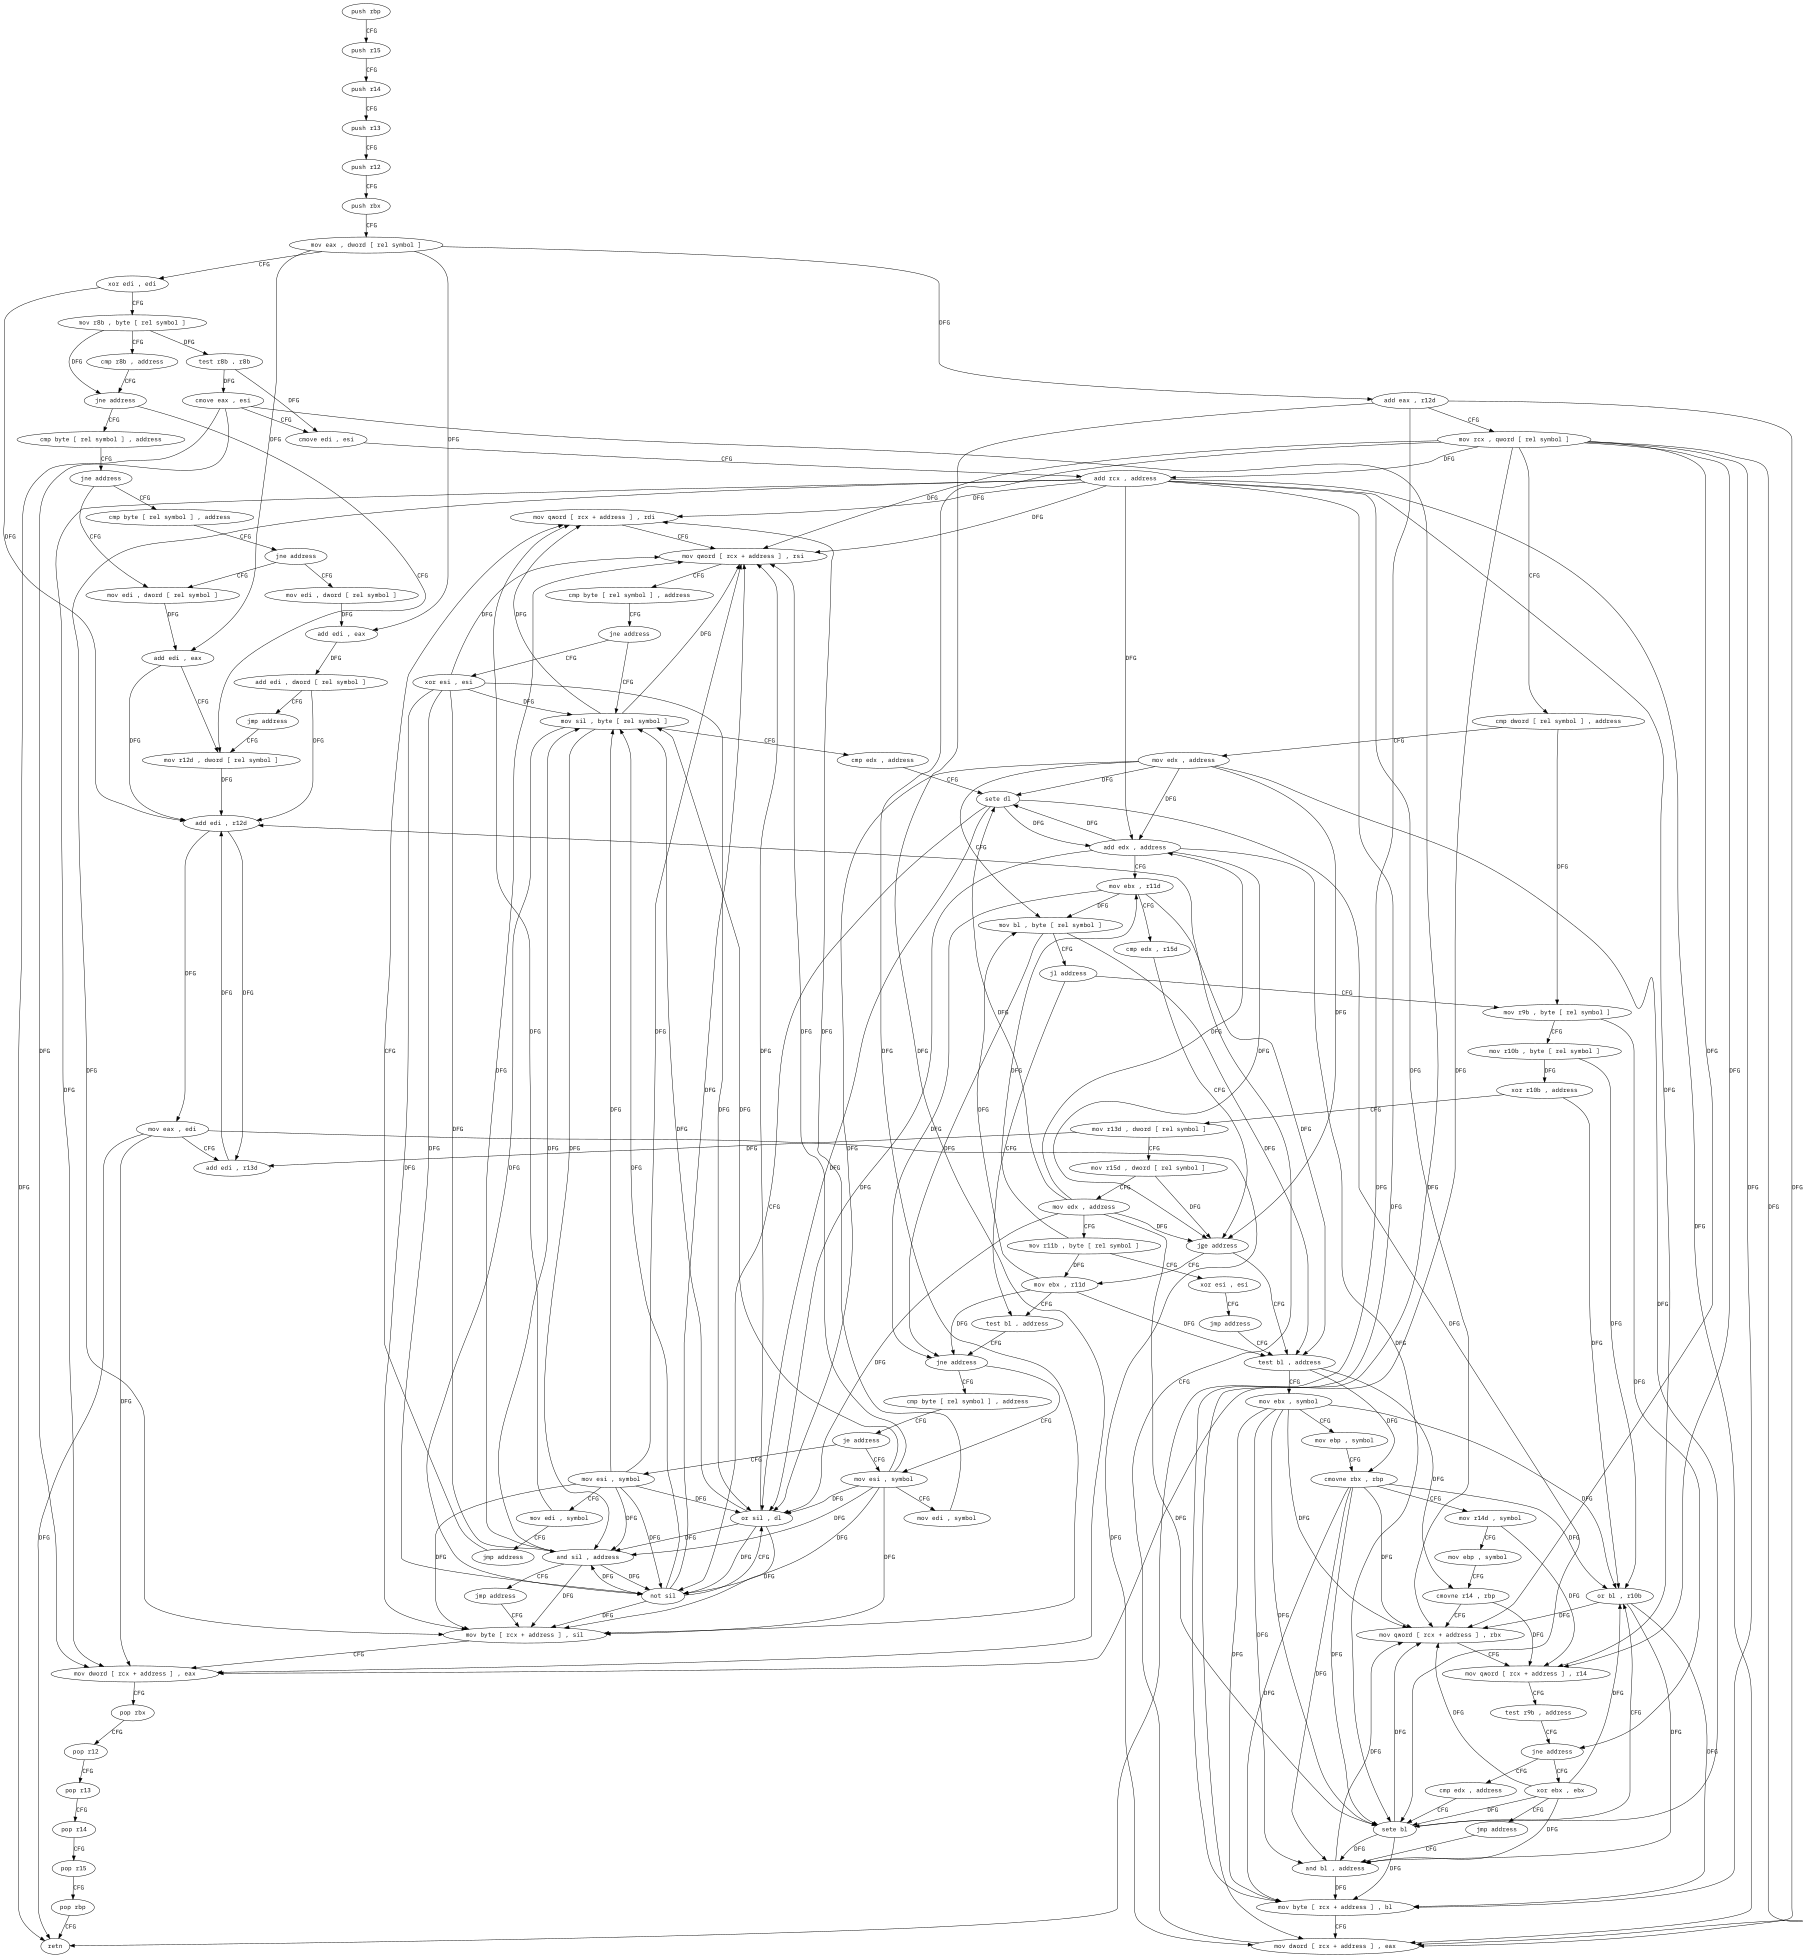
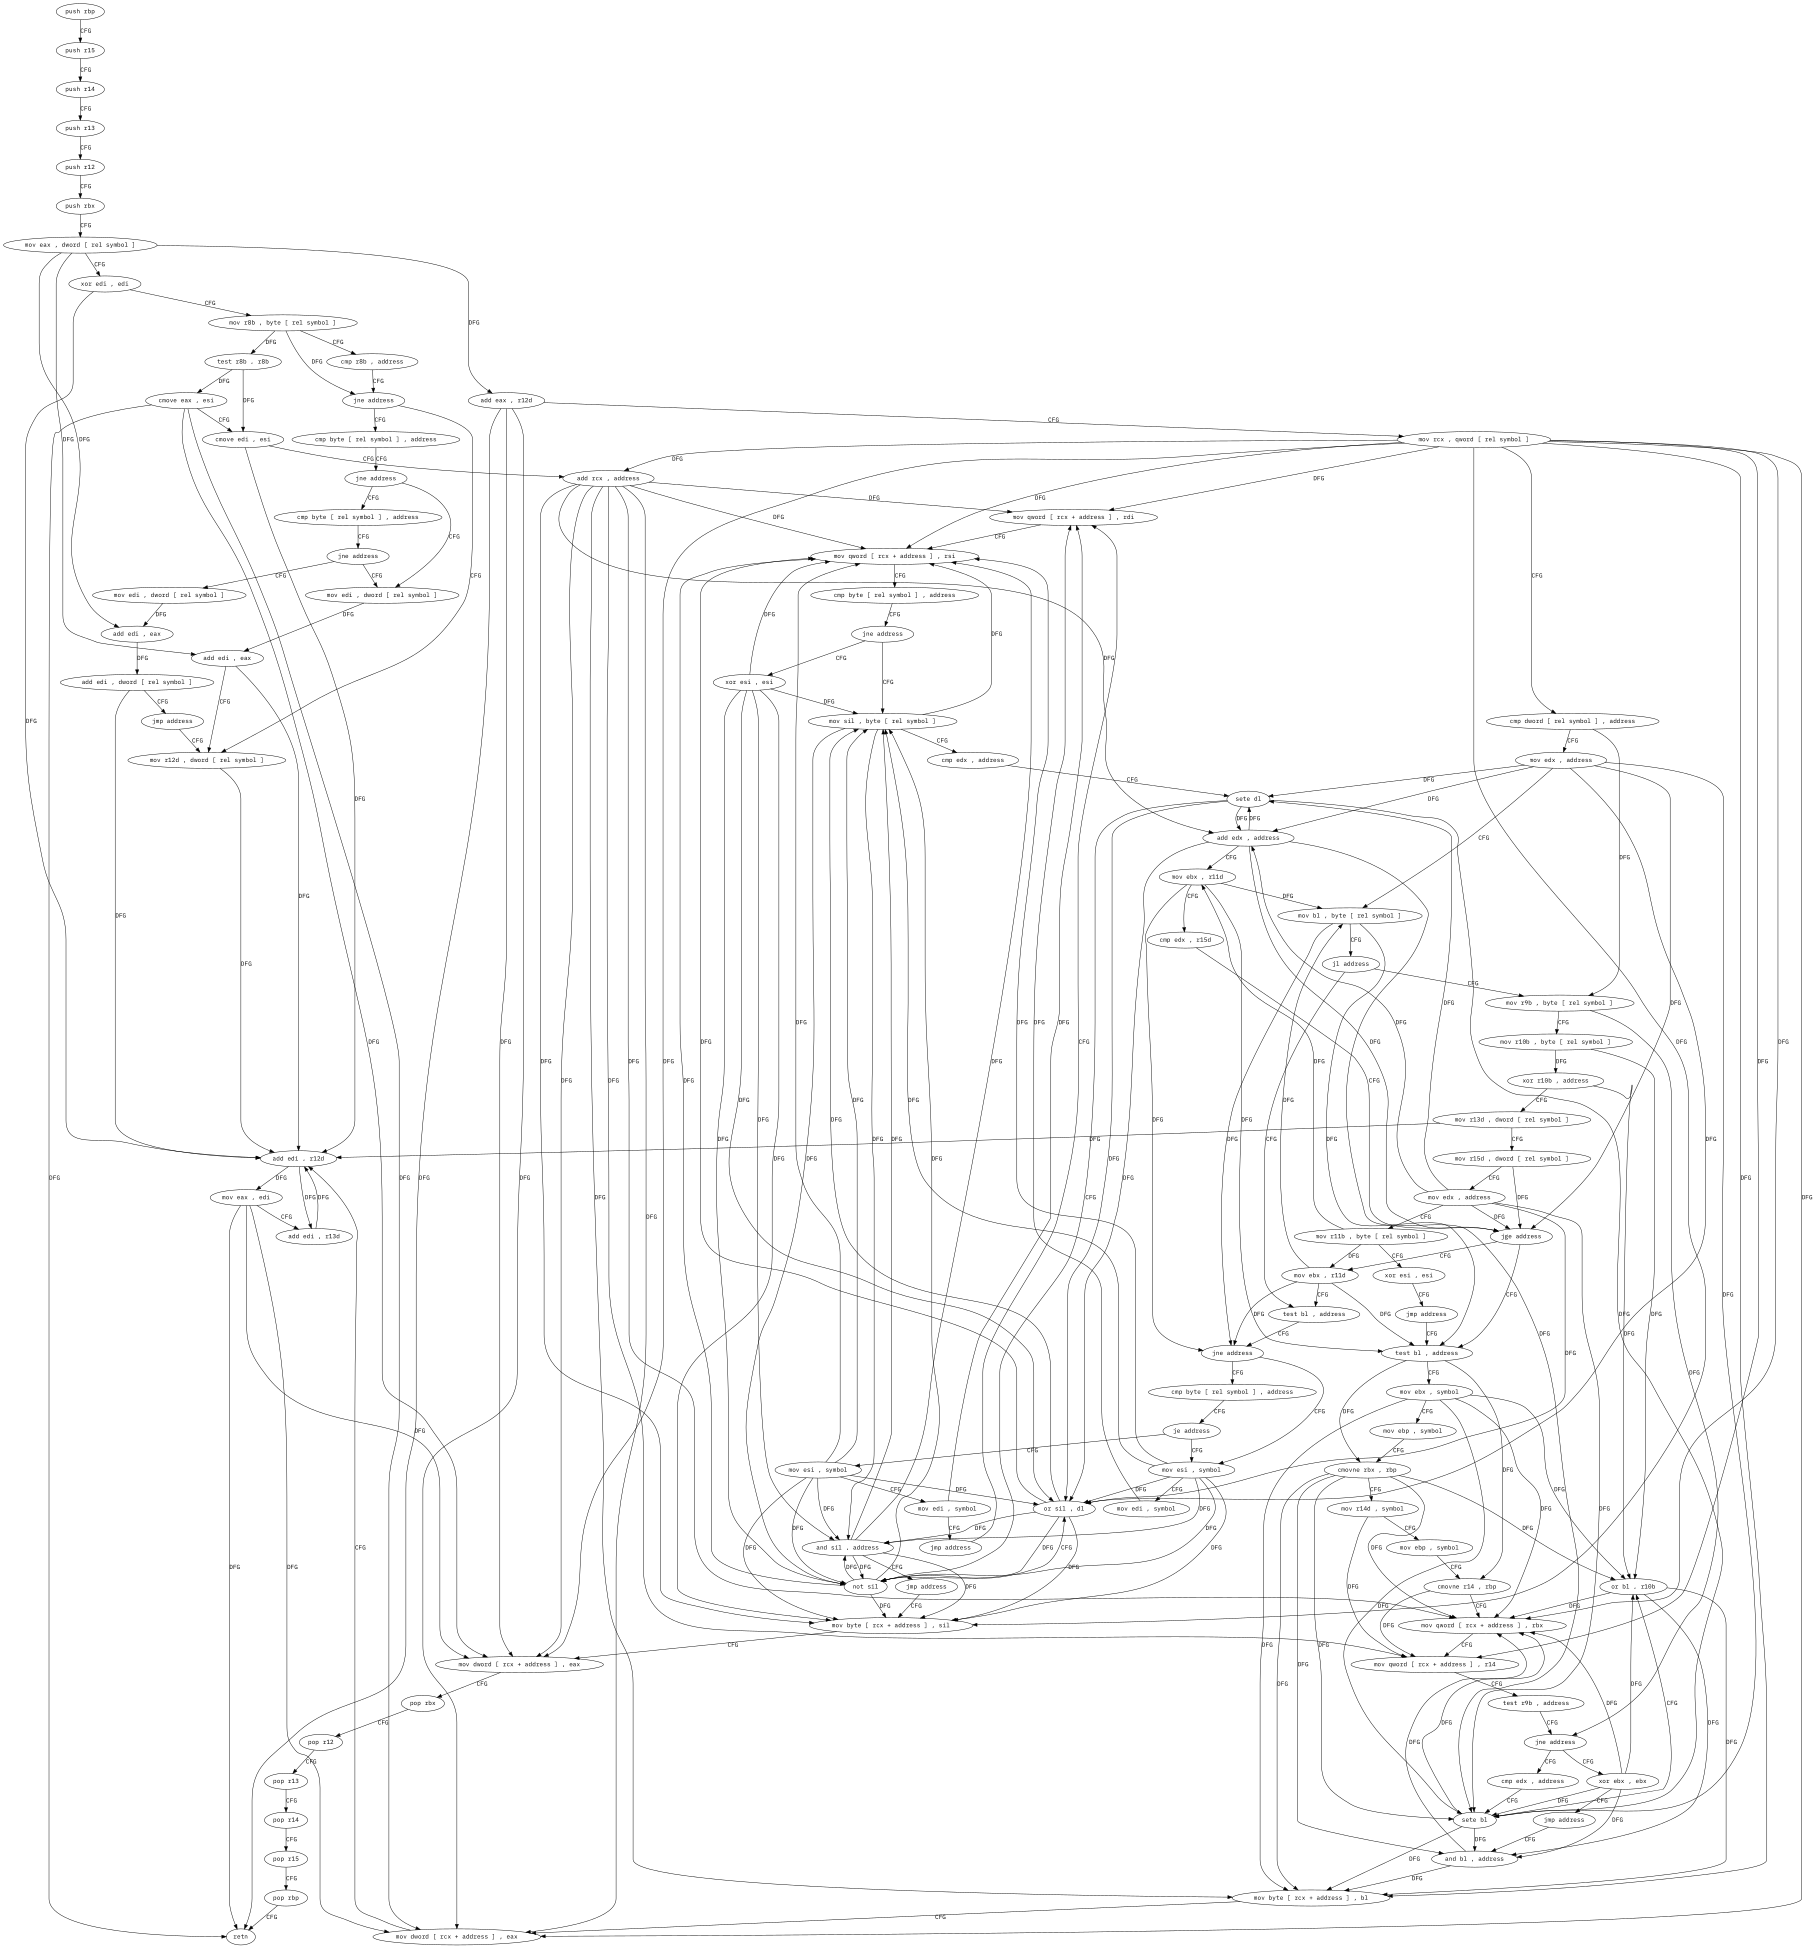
(518, 625) -> (1276, 478)
none -> (355, 797)
(695, 1148) -> (918, 1142)
(1257, 1641) -> none
